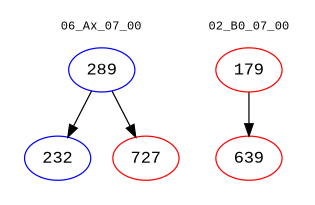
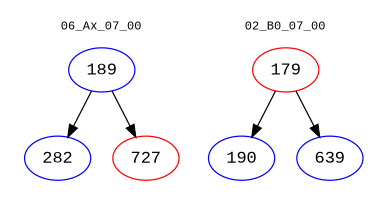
(102, 70) -> (102, 70)
(58, 158) -> (58, 158)
none -> (242, 158)
(249, 158) -> (330, 158)
